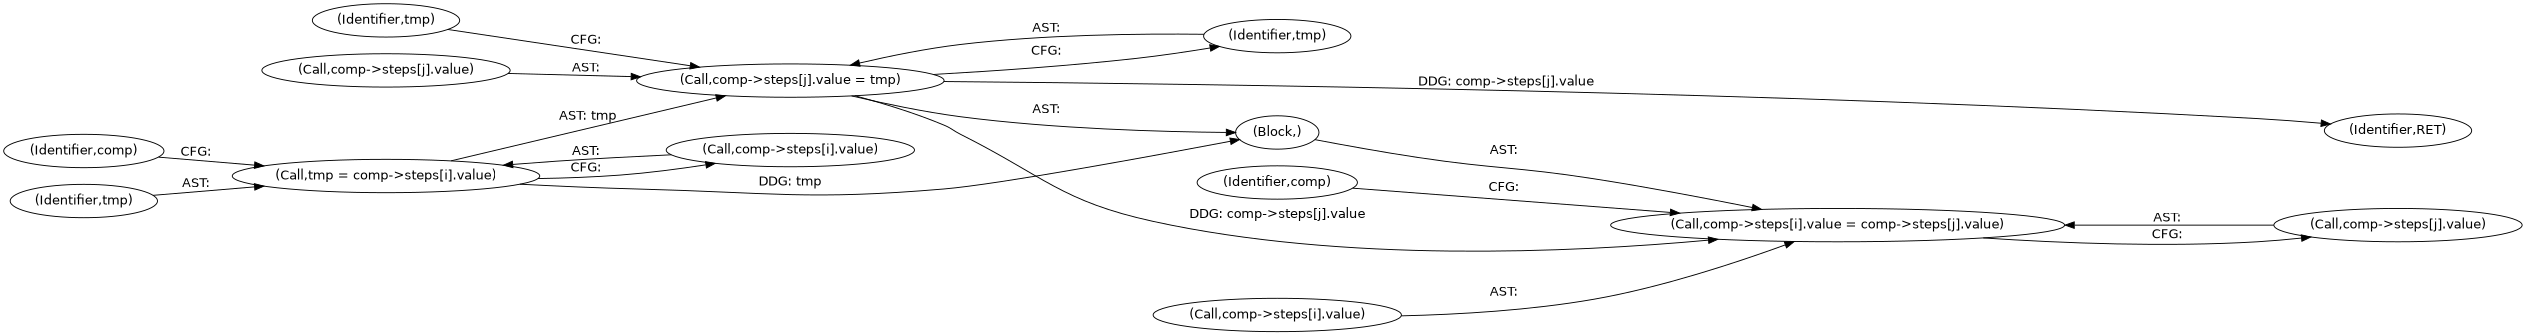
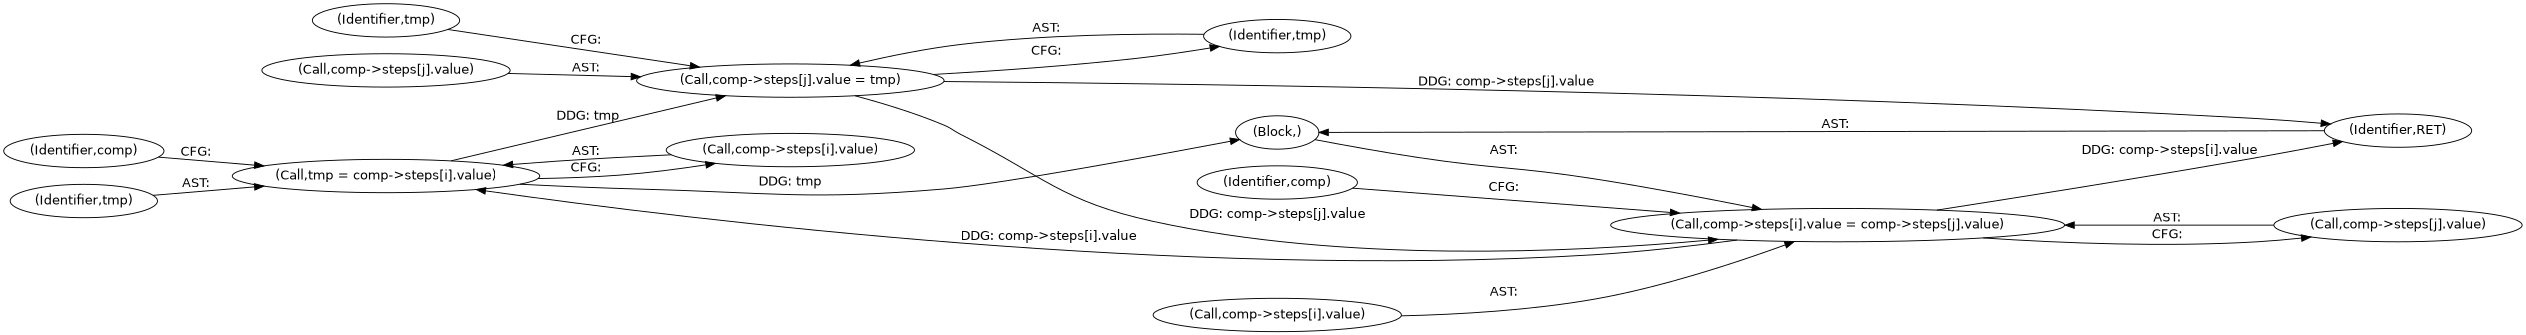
(588, 116) -> (588, 116)
(1038, 125) -> (1826, 132)
none -> (2135, 178)
none -> (1110, 253)
